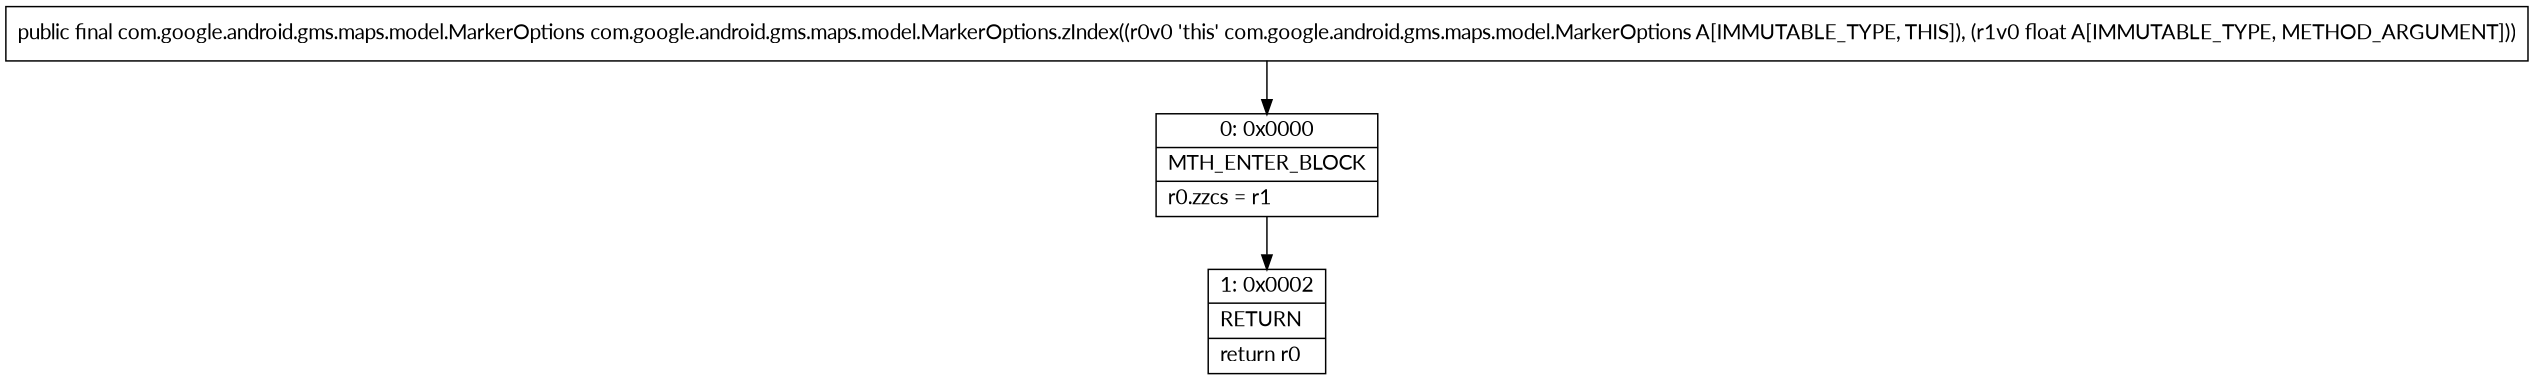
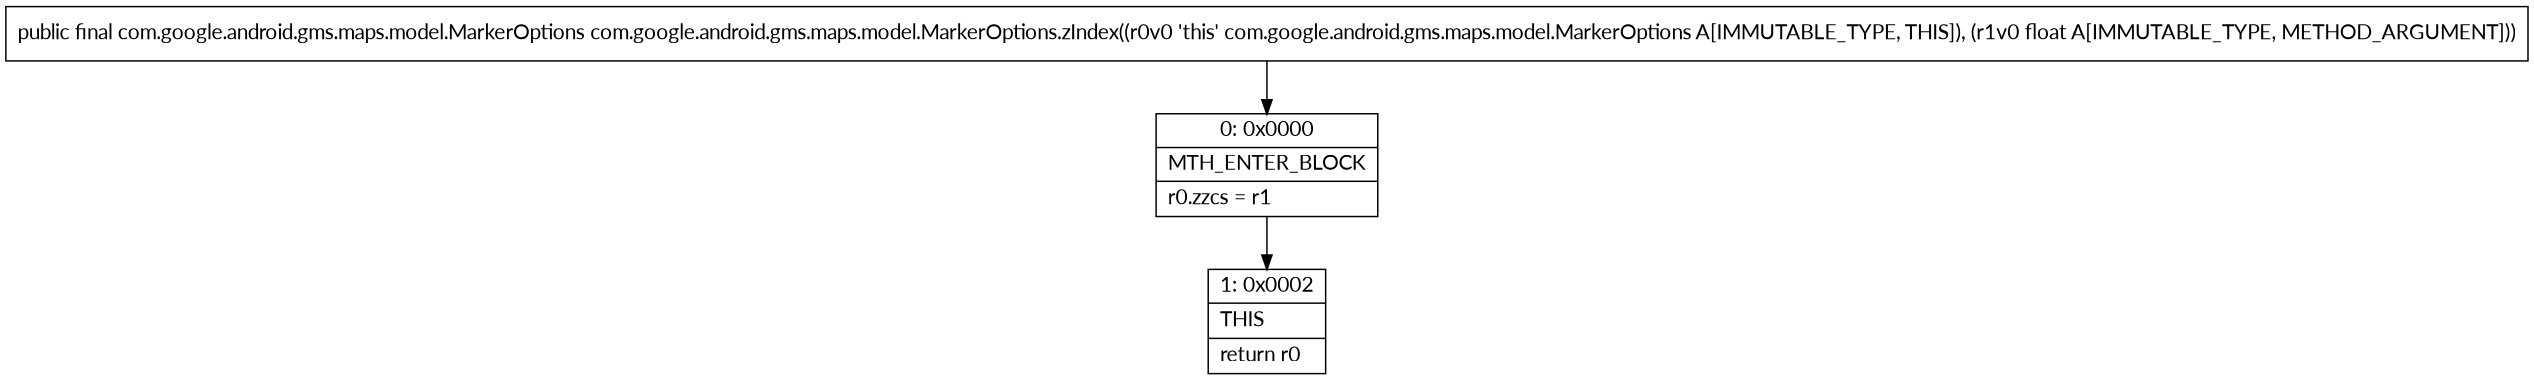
(1261, 320) -> (1243, 320)
